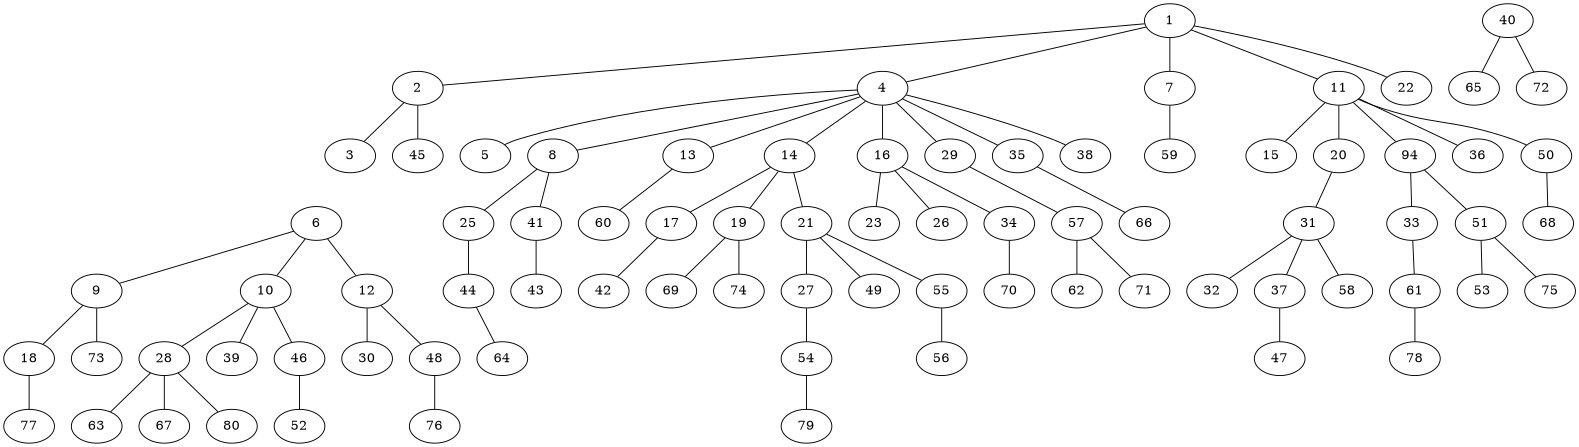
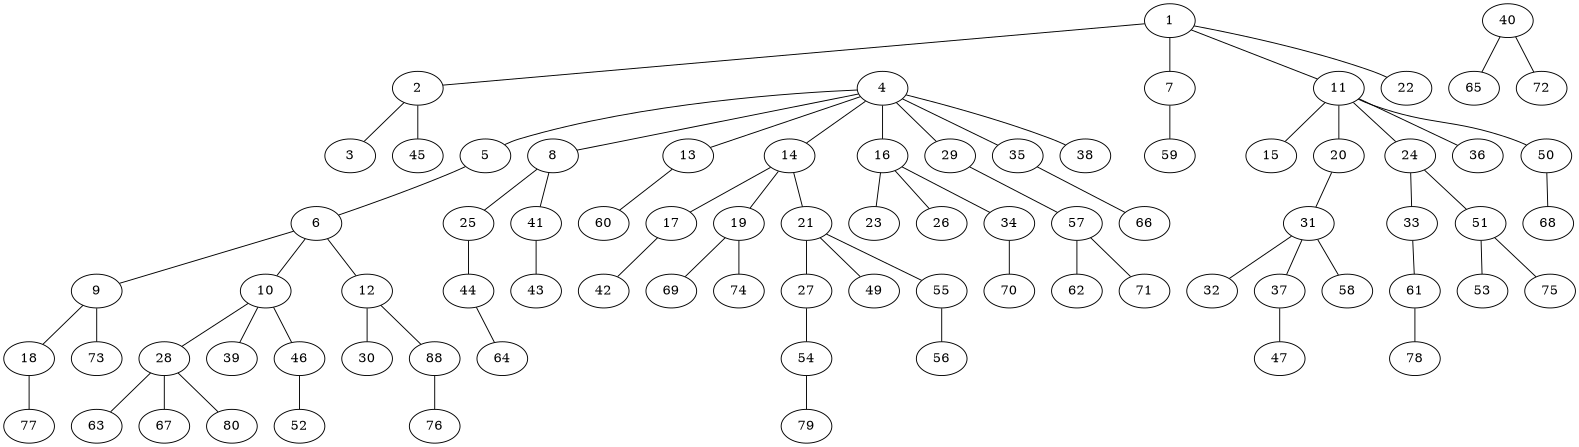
(1026, 54) -> none
(1410, 156) -> (1410, 156)
none -> (403, 192)
(435, 359) -> (435, 359)
